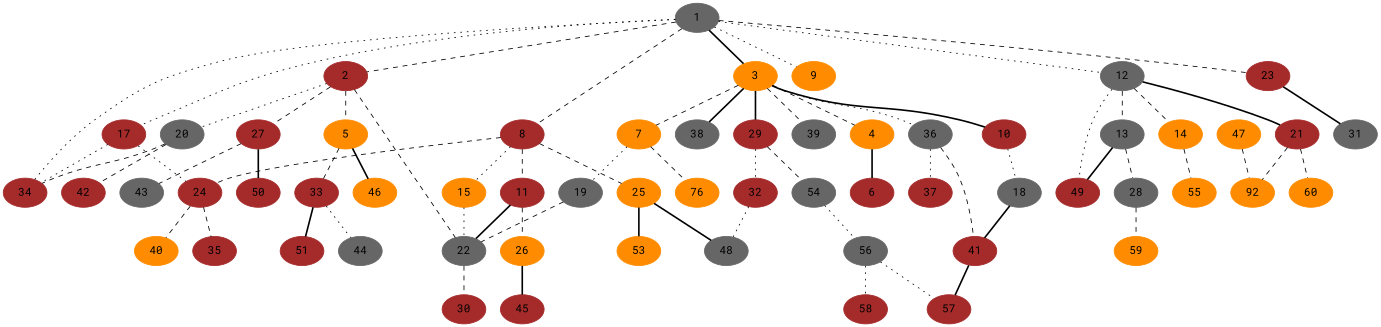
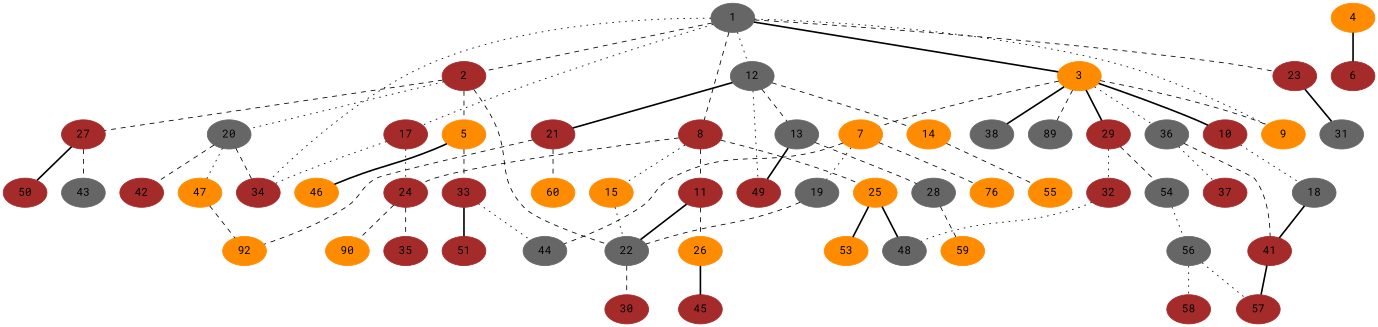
(814, 105) -> (1185, 99)
(814, 134) -> (1050, 134)
none -> (215, 164)
none -> (694, 168)
(156, 251) -> (347, 251)
